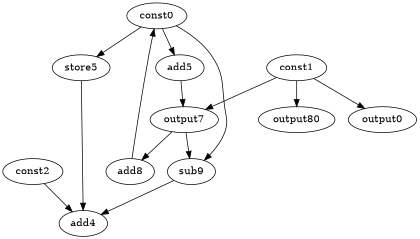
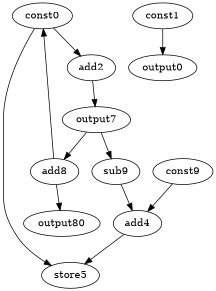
(180, 68) -> (91, 68)
(222, 84) -> none
(297, 90) -> (58, 194)
(244, 92) -> none
(82, 142) -> (107, 247)
(33, 172) -> (183, 172)
